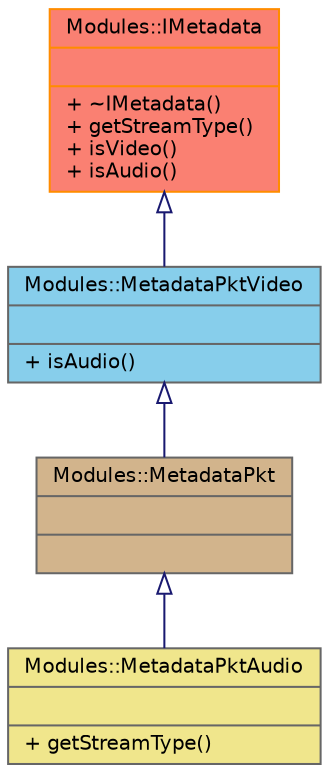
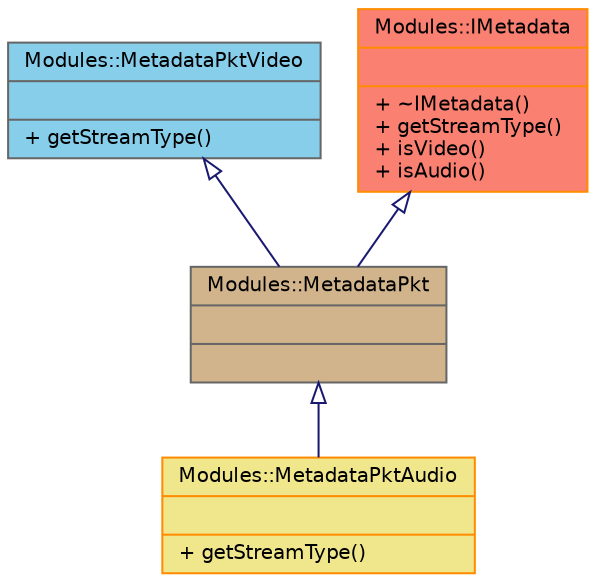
(164, 240) -> (378, 238)
(80, 362) -> (119, 138)
(164, 706) -> (319, 515)
